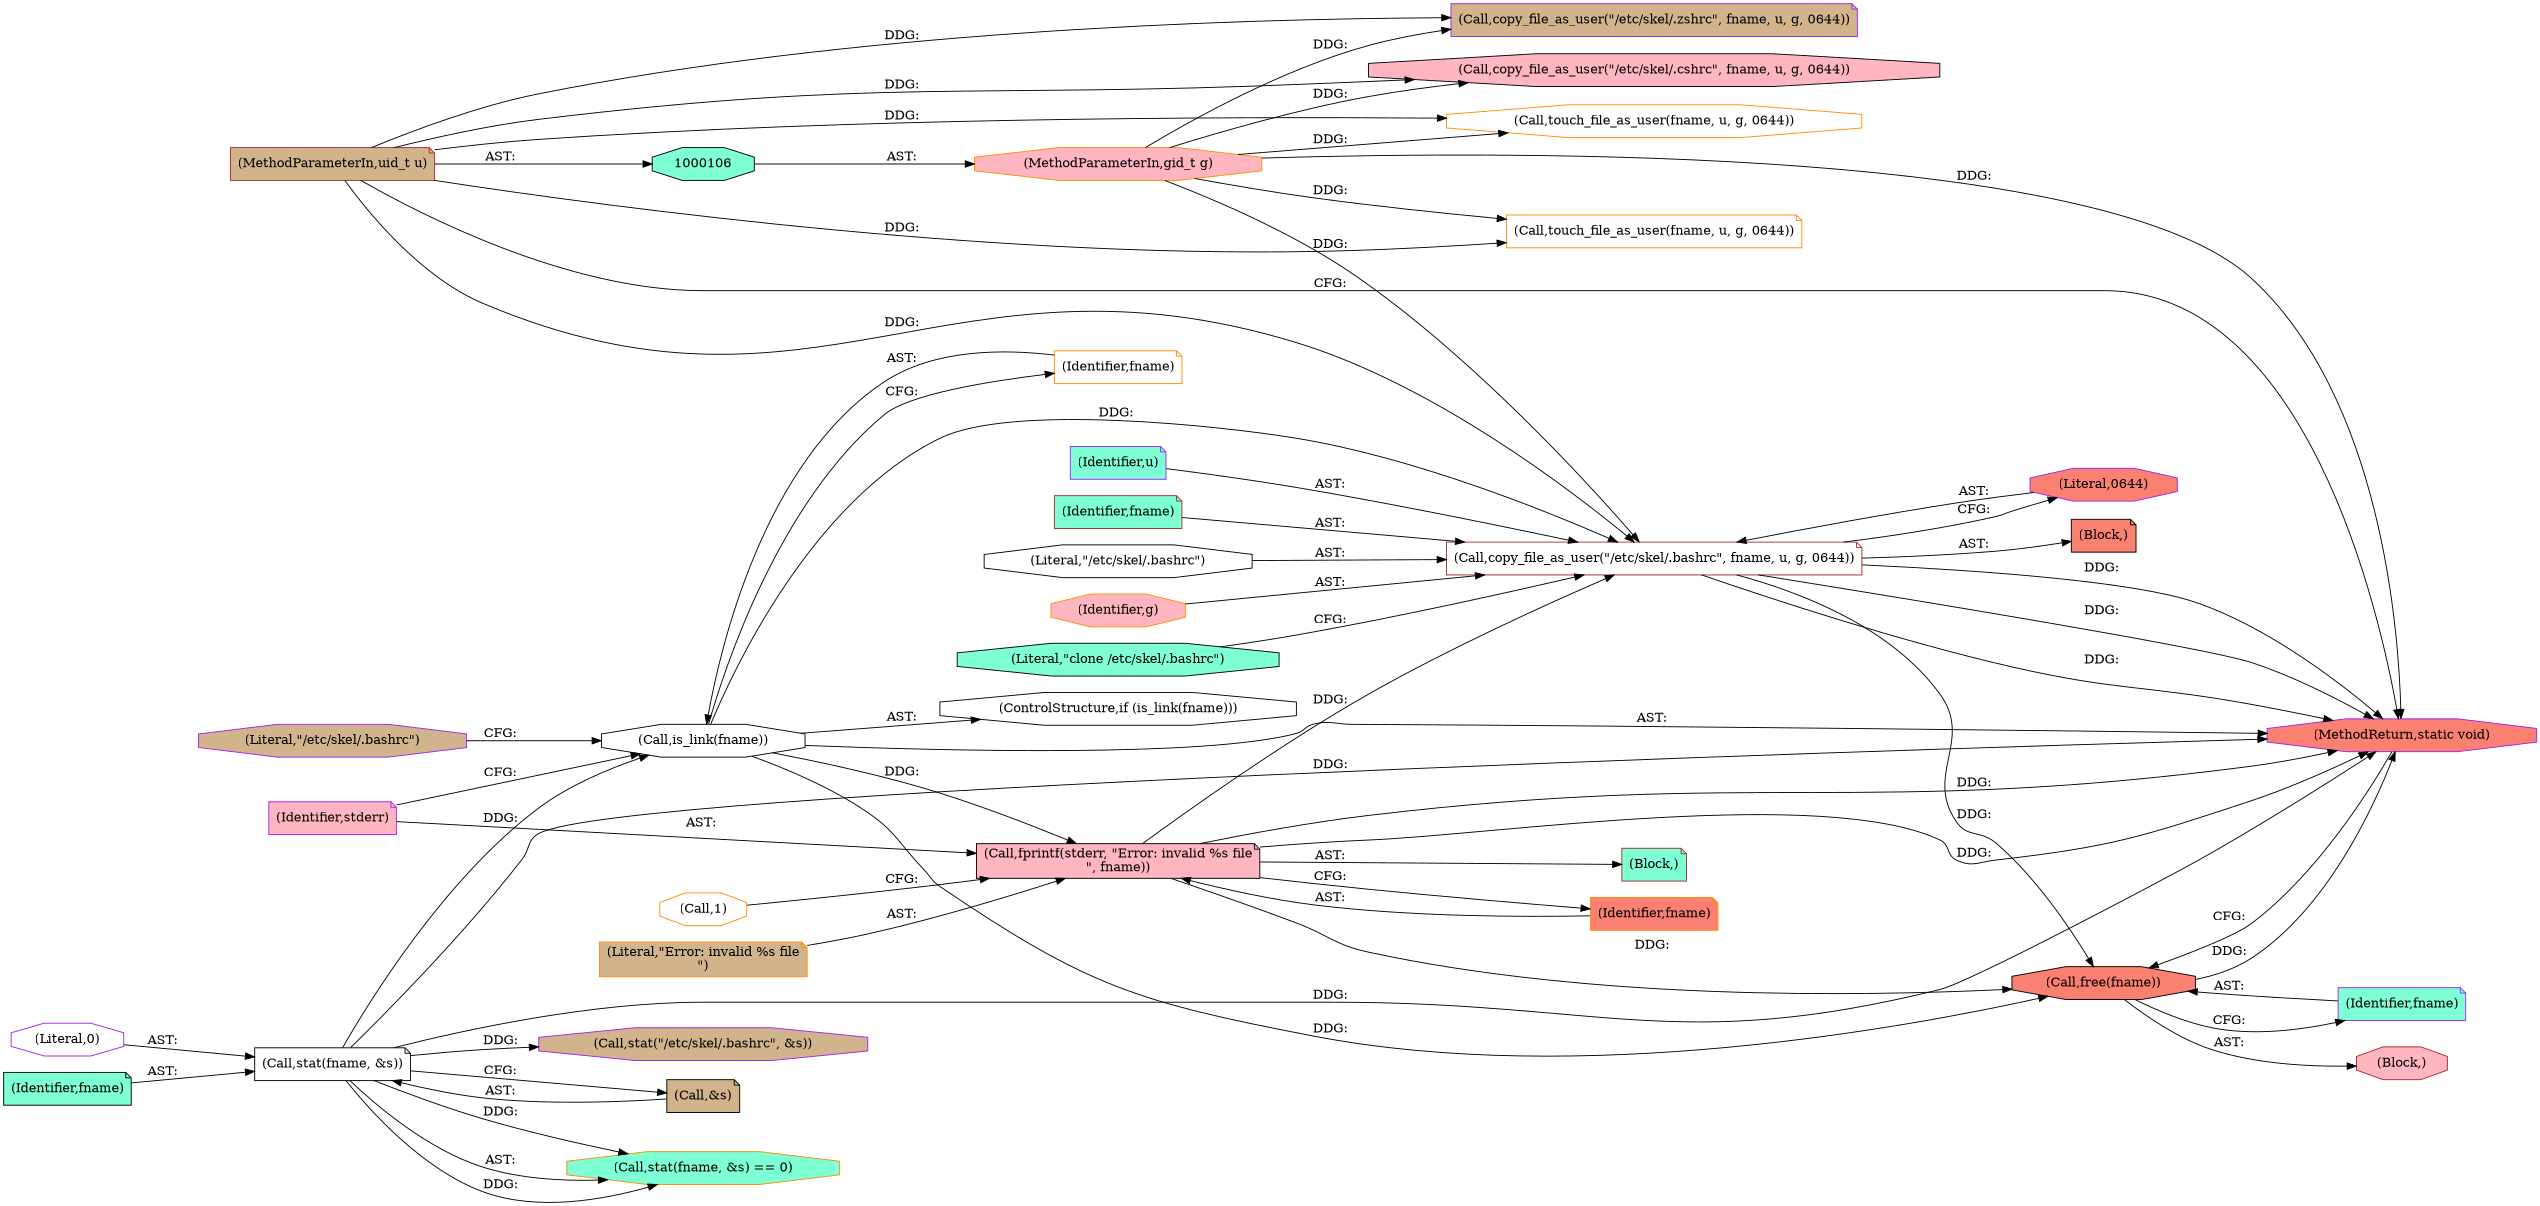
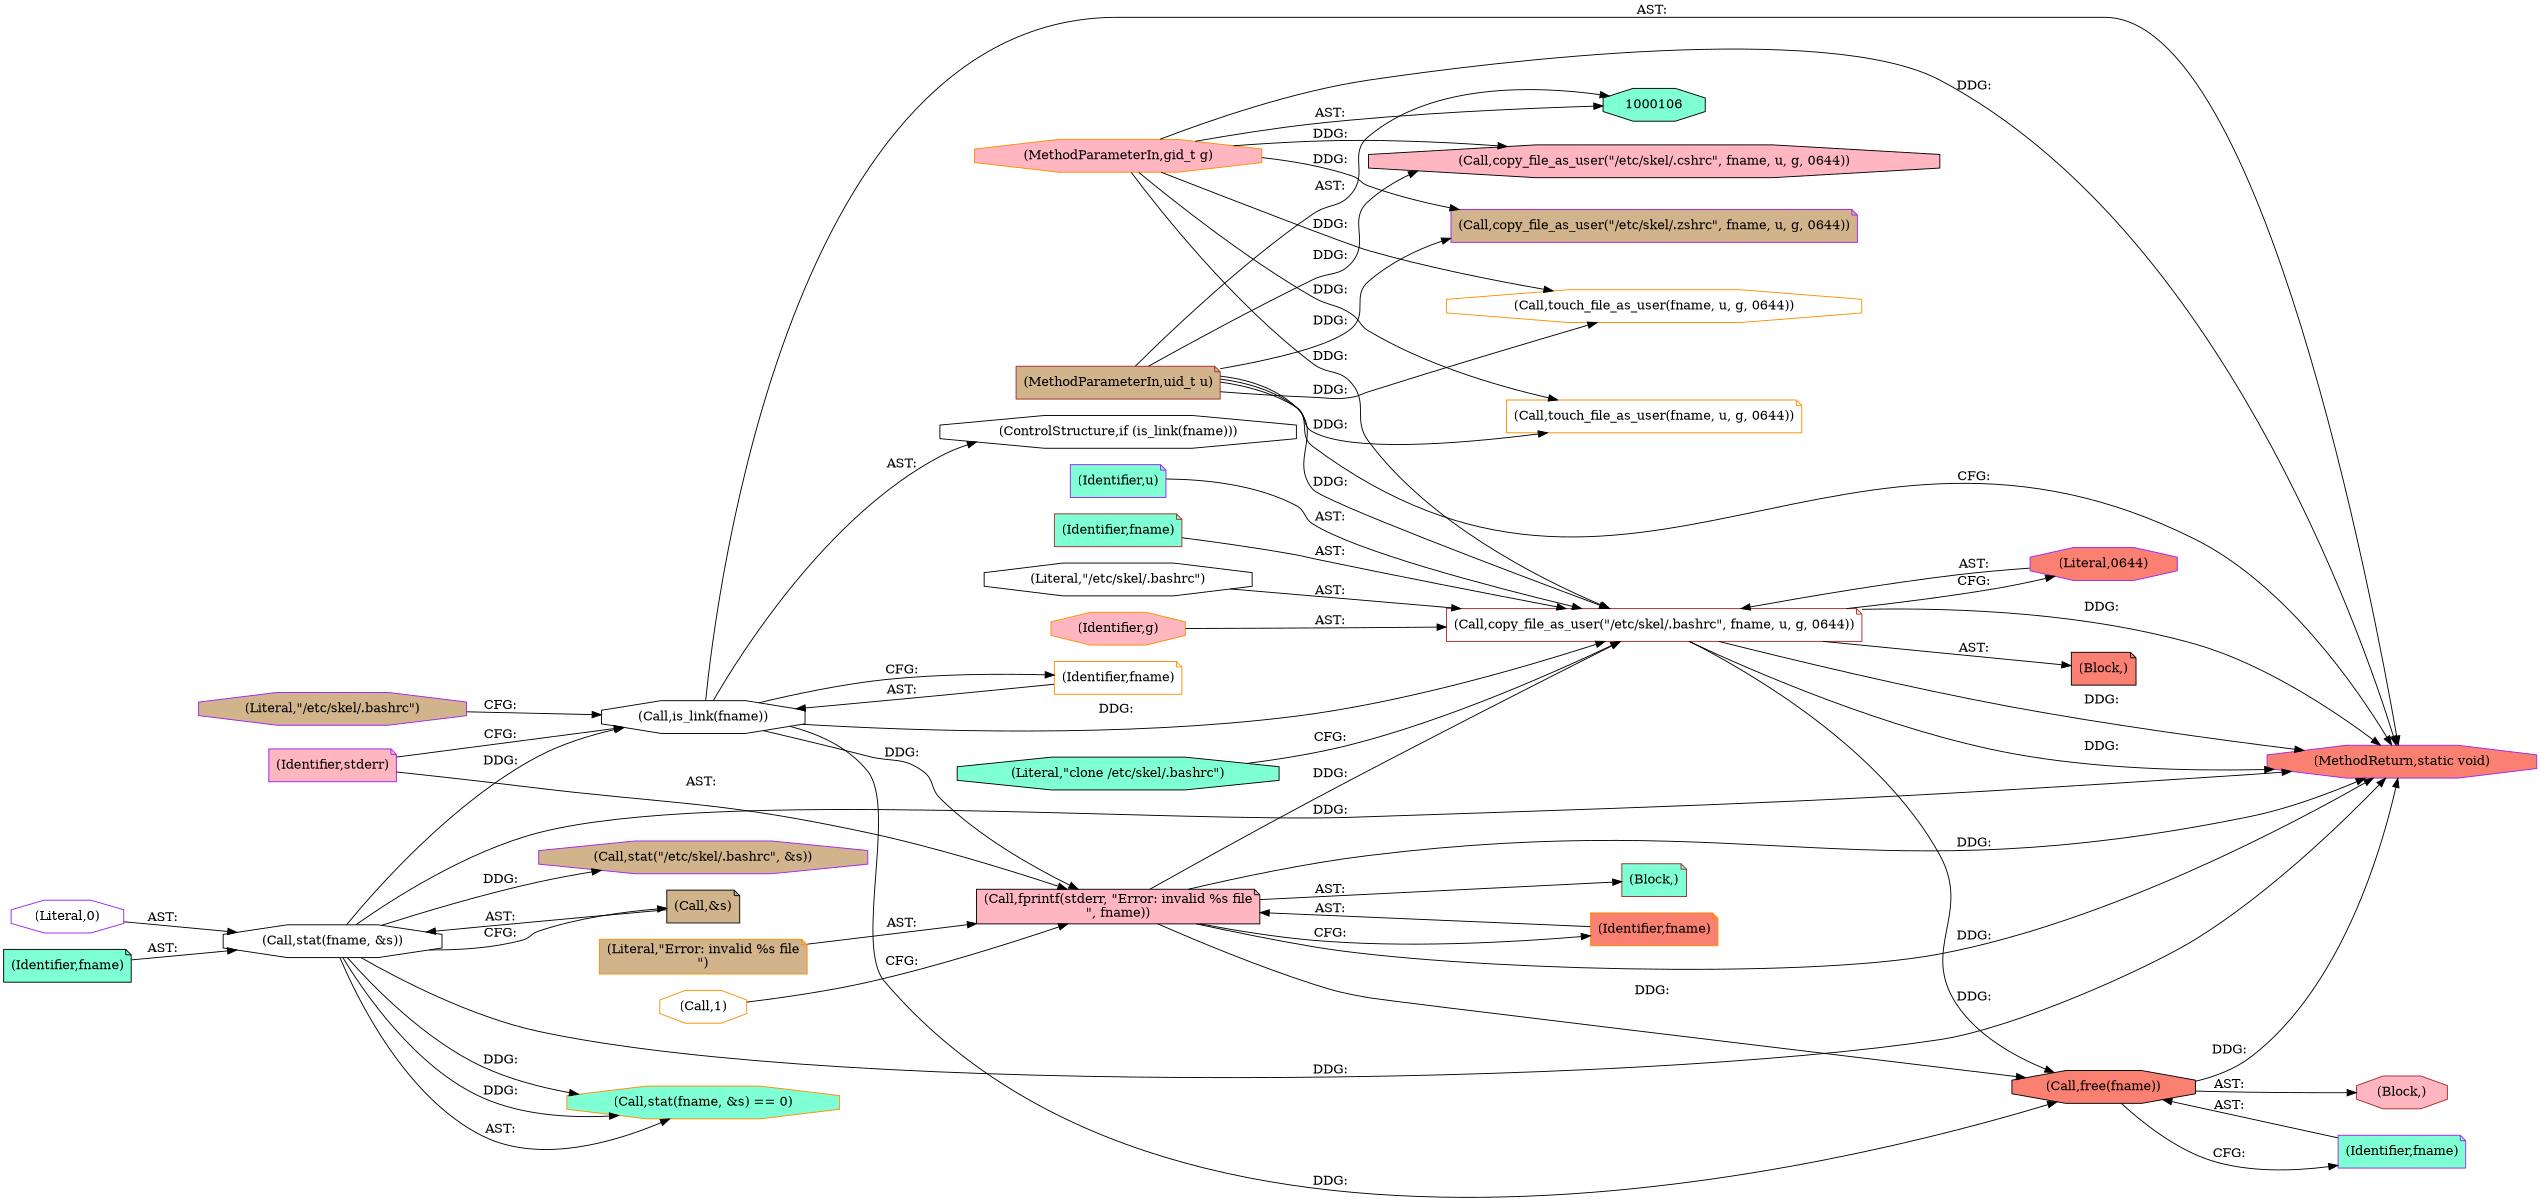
(860, 164) -> (1384, 117)
(2296, 883) -> none
(333, 1064) -> (333, 941)
